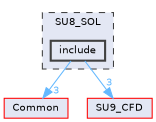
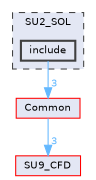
(78, 22) -> (48, 22)
(96, 75) -> (48, 132)
